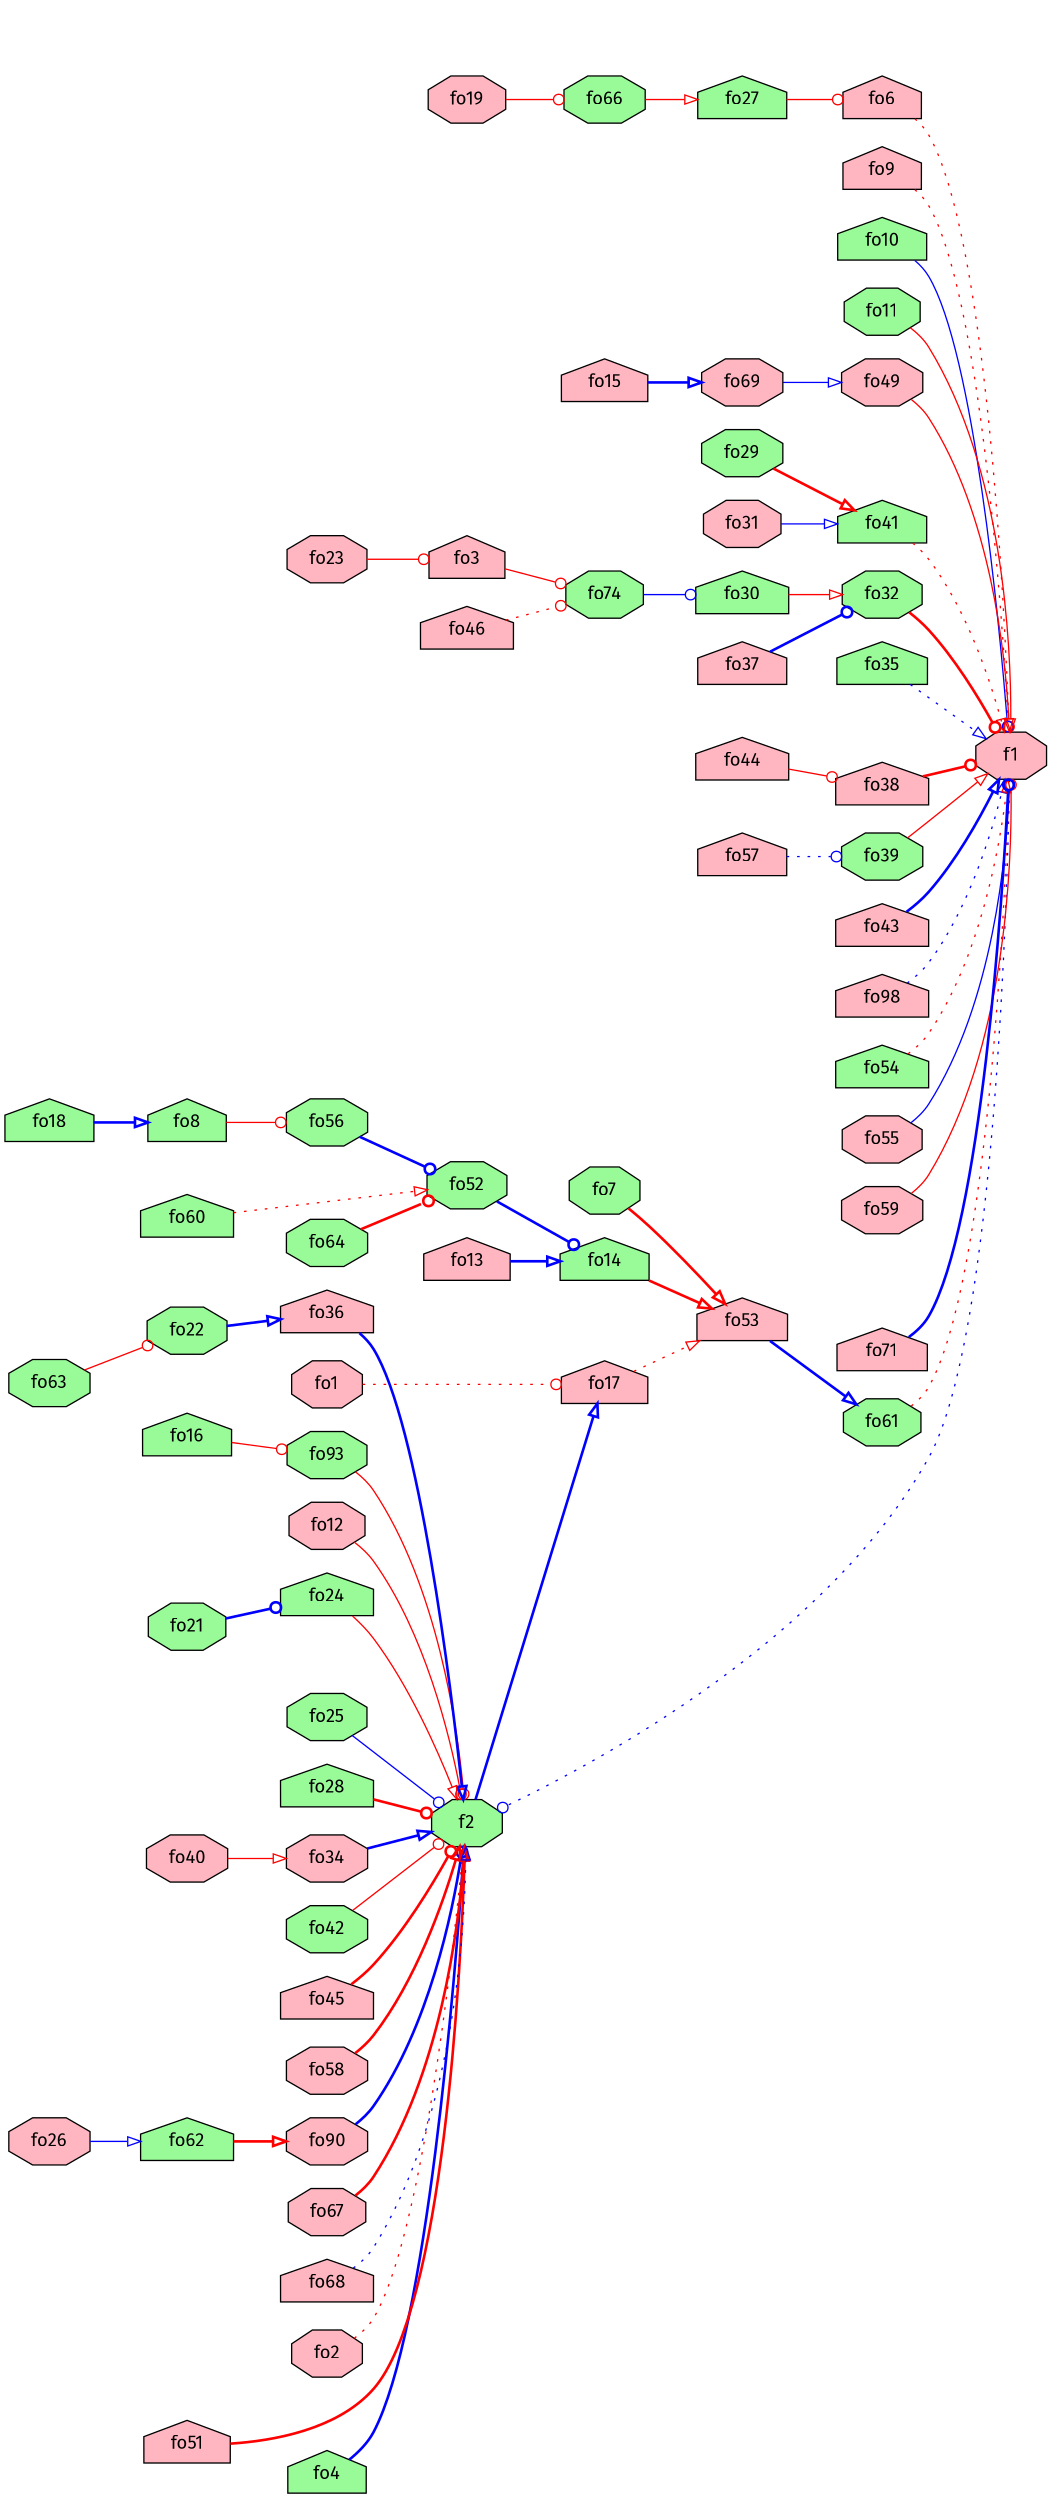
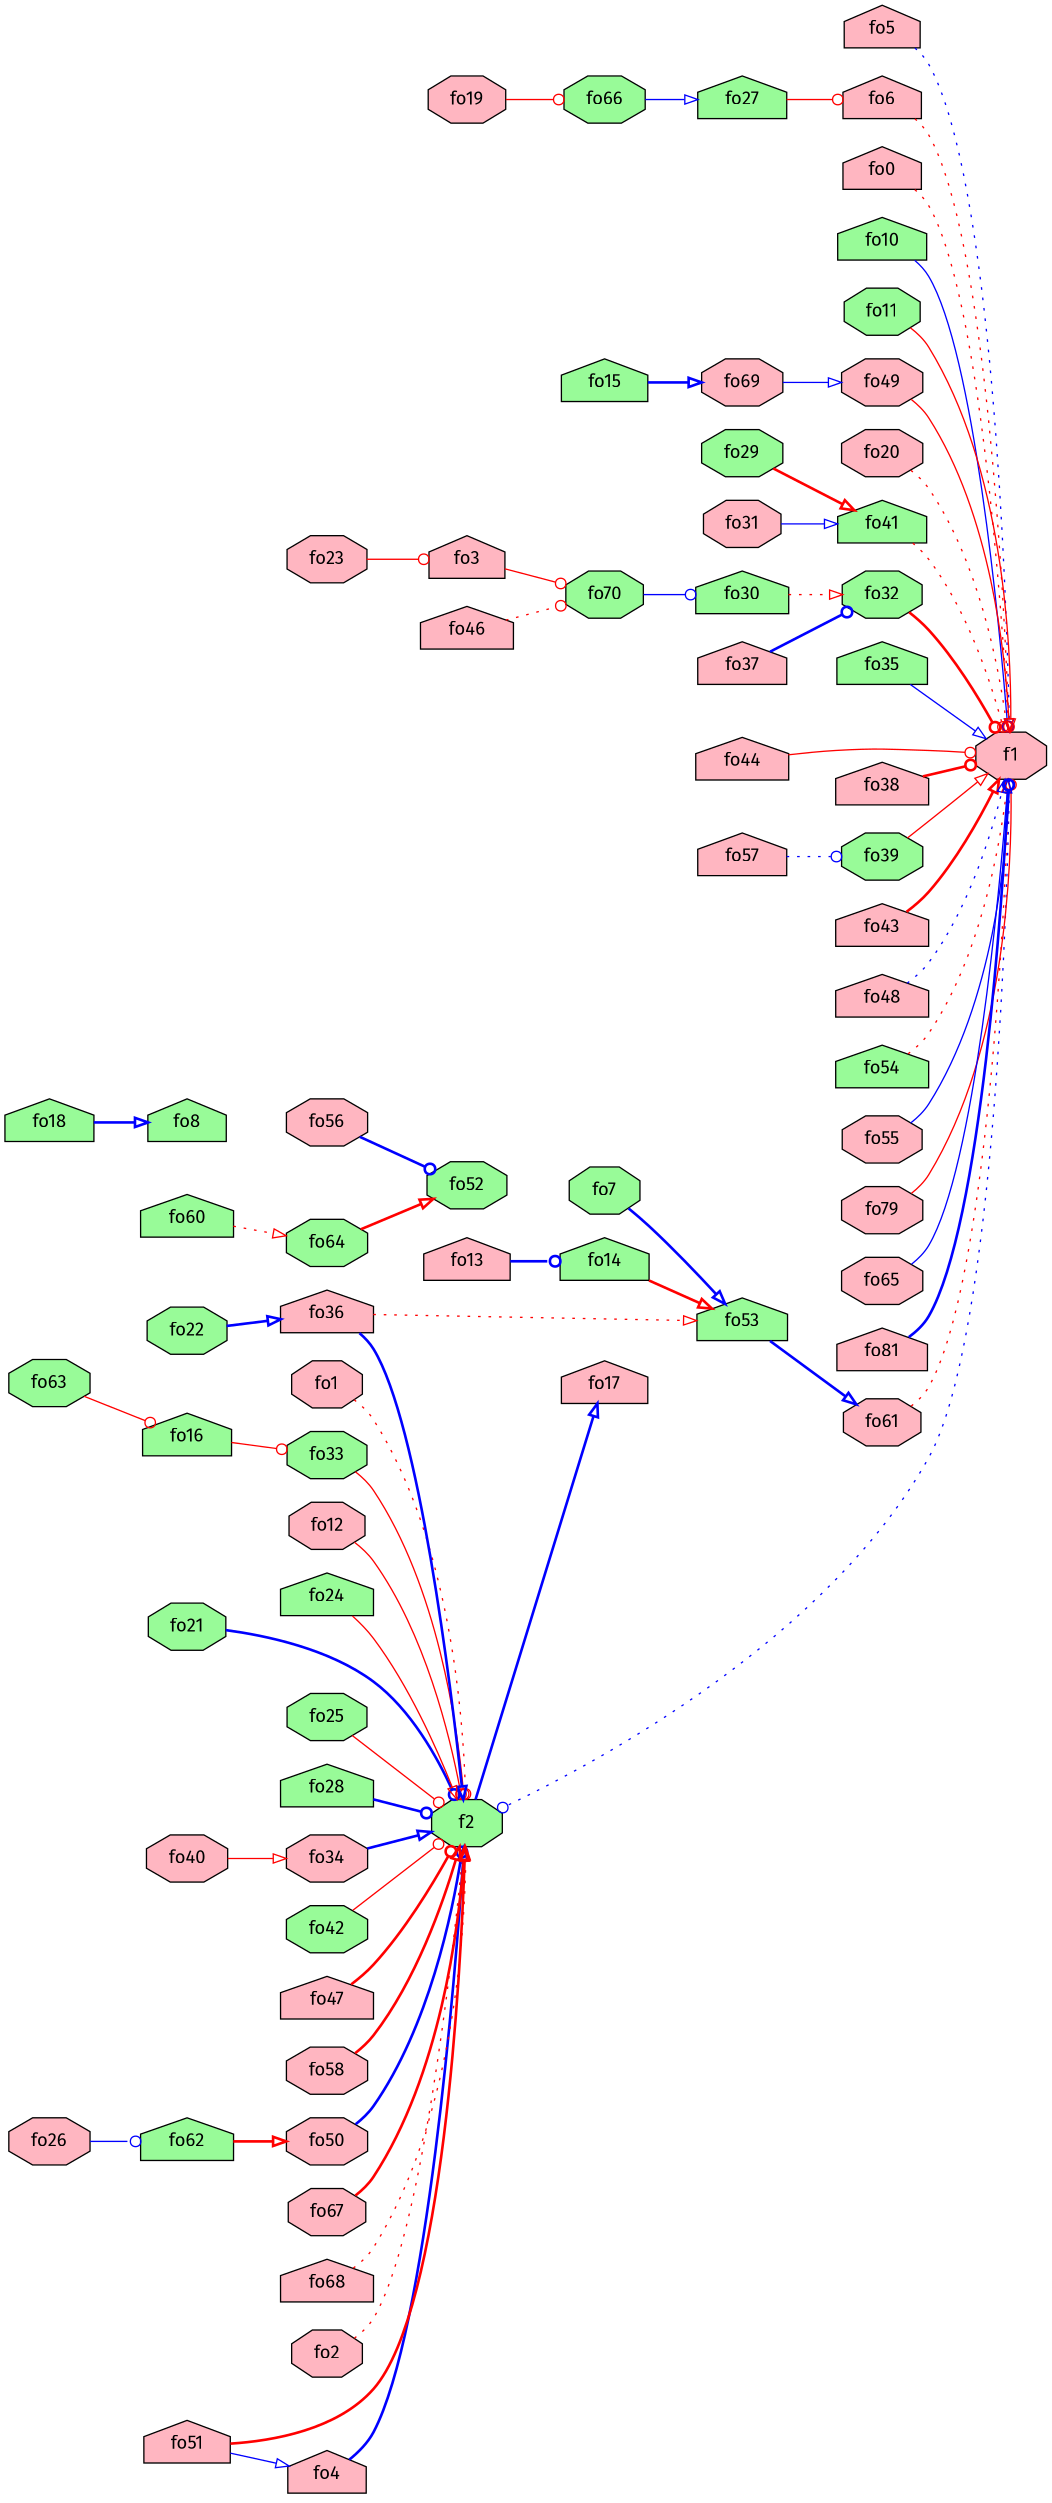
none -> (882, 29)
(665, 100) -> (665, 100)
(882, 170) -> (882, 170)
(605, 382) -> (605, 382)
none -> (882, 453)
(605, 595) -> (605, 595)
(809, 595) -> (809, 595)
(968, 627) -> (968, 627)
(943, 708) -> (943, 708)
(808, 773) -> (877, 749)
(956, 856) -> (956, 856)
(882, 998) -> (882, 998)
(251, 1122) -> none
(327, 1122) -> (327, 1122)
(324, 1202) -> (253, 1230)
(882, 1210) -> (882, 1210)
(391, 1217) -> (391, 1217)
(533, 1222) -> none
(674, 1250) -> (674, 1250)
(529, 1261) -> (529, 1261)
none -> (882, 1281)
(742, 1322) -> (742, 1322)
(882, 1352) -> (882, 1352)
(113, 1359) -> (115, 1408)
(661, 1359) -> (528, 1317)
(457, 1384) -> (407, 1487)
(882, 1422) -> (882, 1422)
(327, 1455) -> (327, 1455)
(248, 1614) -> (364, 1675)
(393, 1767) -> (393, 1767)
(397, 1806) -> (397, 1806)
(327, 2000) -> (327, 2000)
(109, 2141) -> (109, 2141)
(327, 2141) -> (327, 2141)
(408, 2177) -> (408, 2177)
none -> (253, 2458)
(327, 2474) -> (327, 2474)
